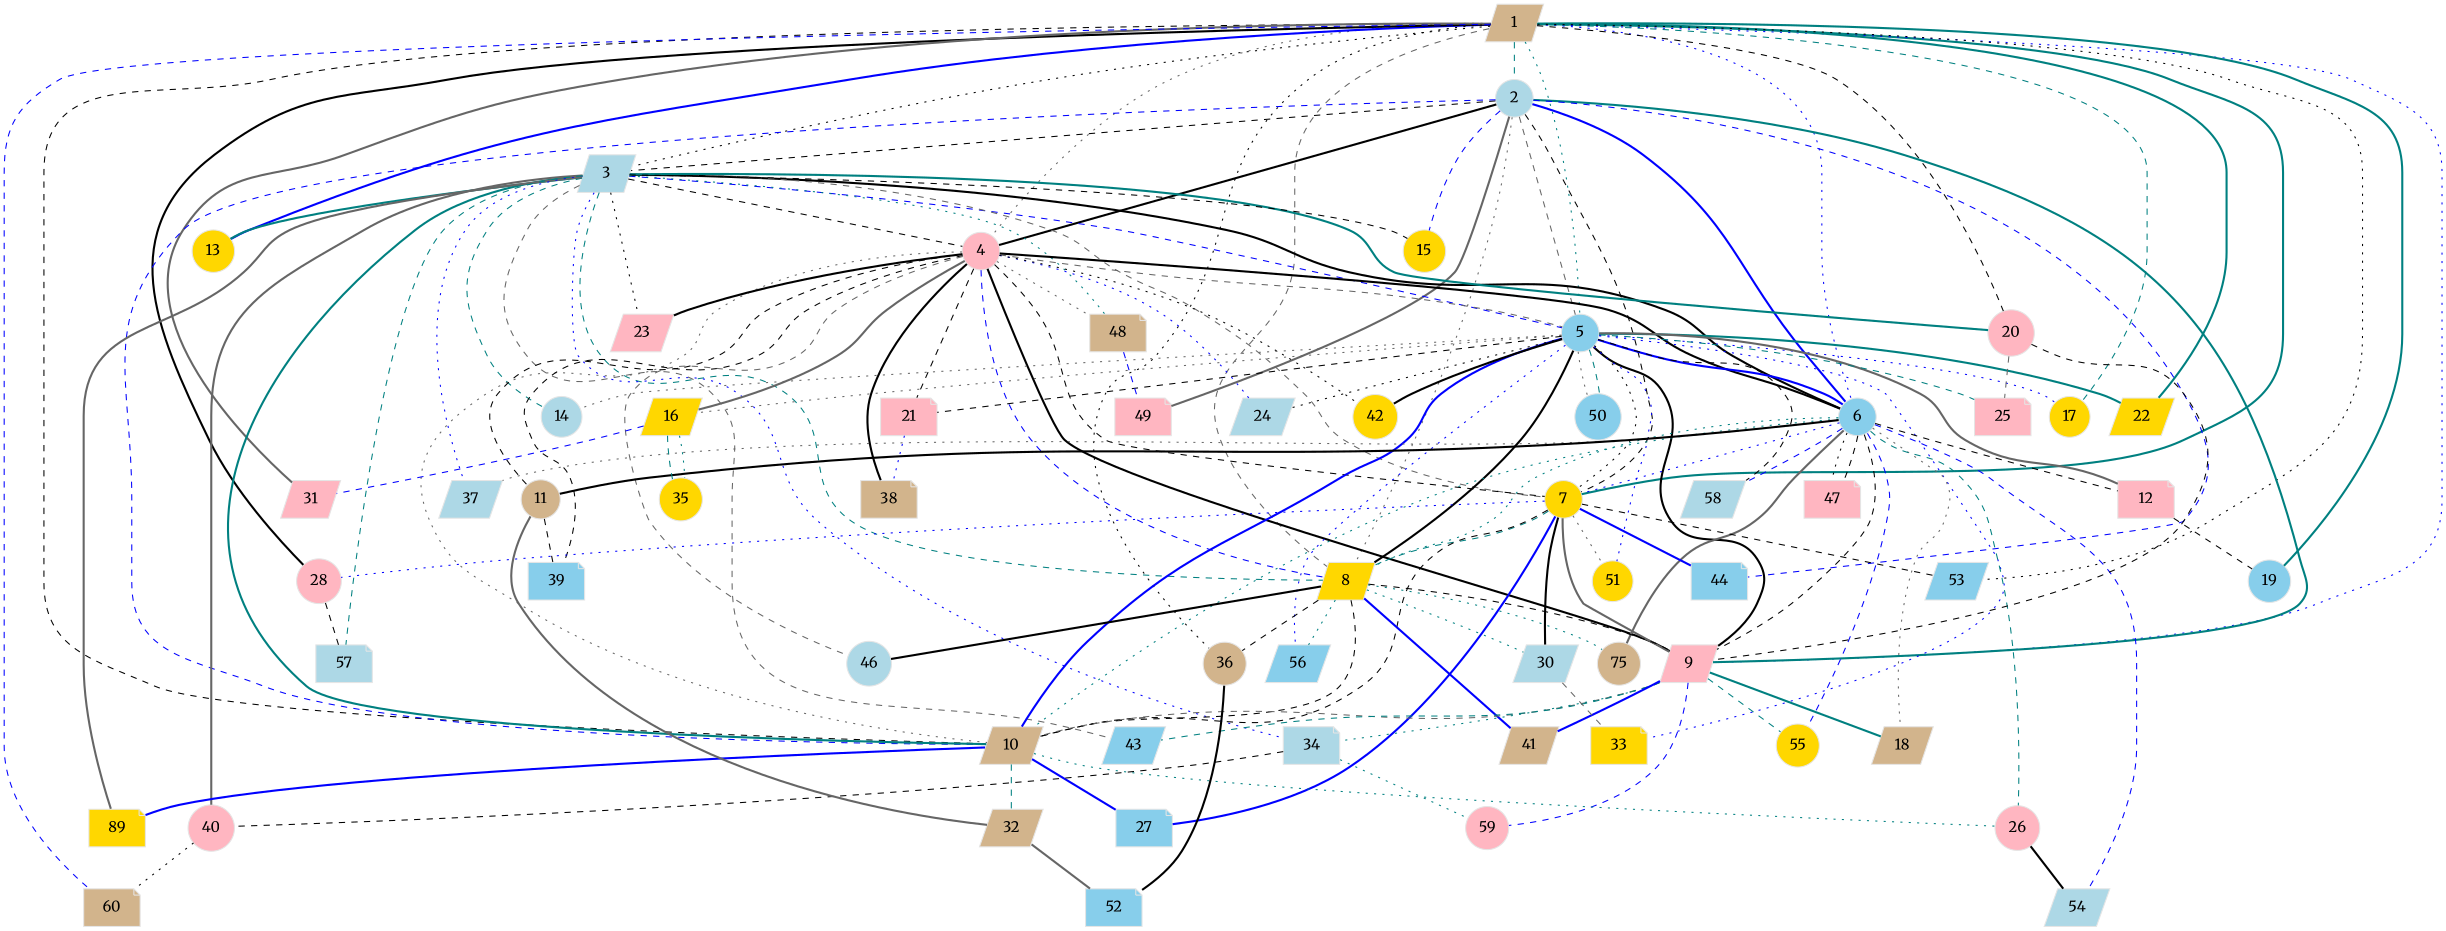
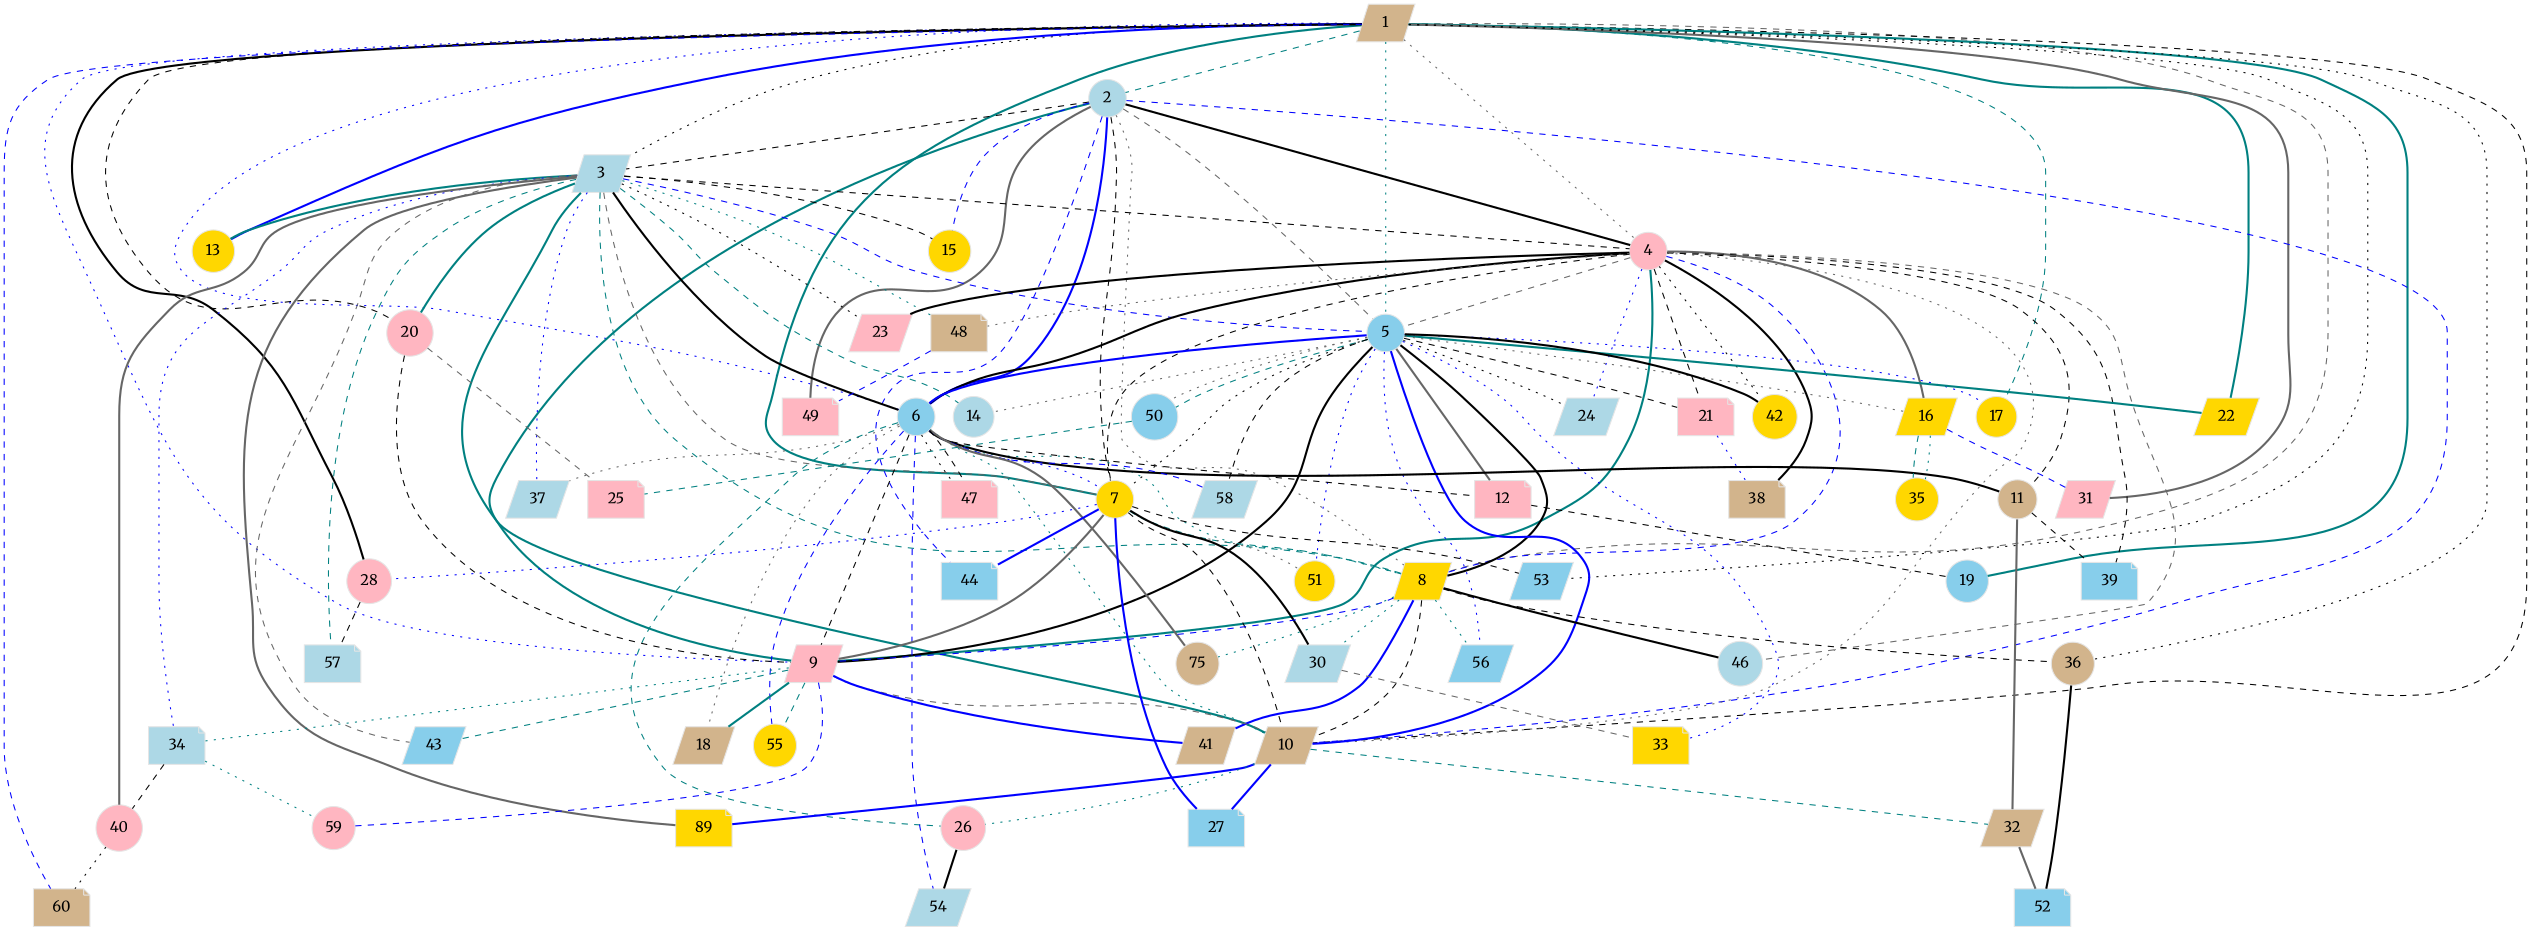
(1789, 355) -> (864, 461)
(1295, 529) -> (1348, 601)
(1522, 607) -> (1117, 640)
